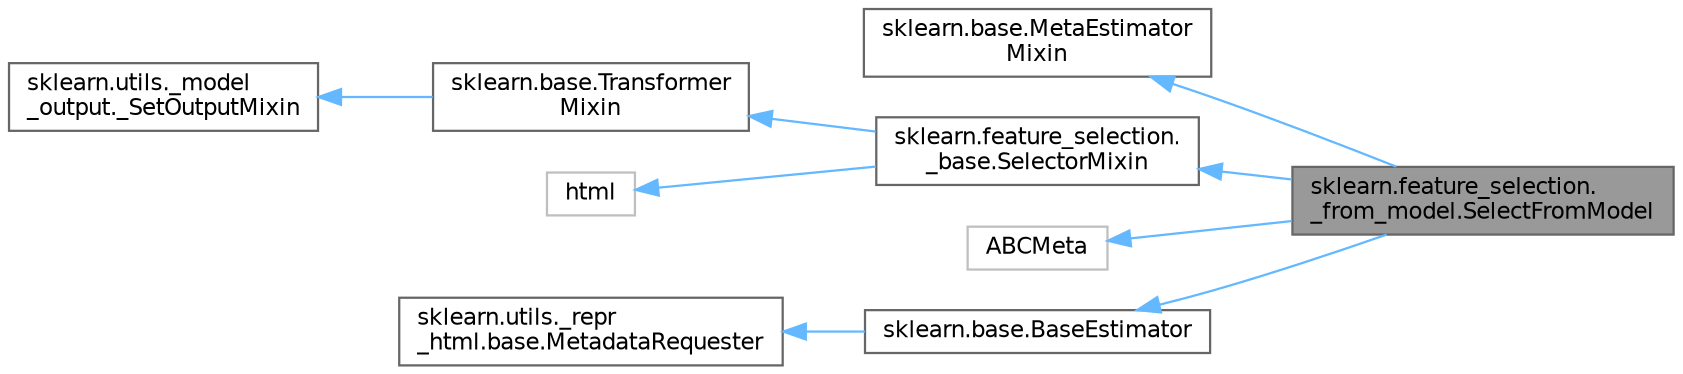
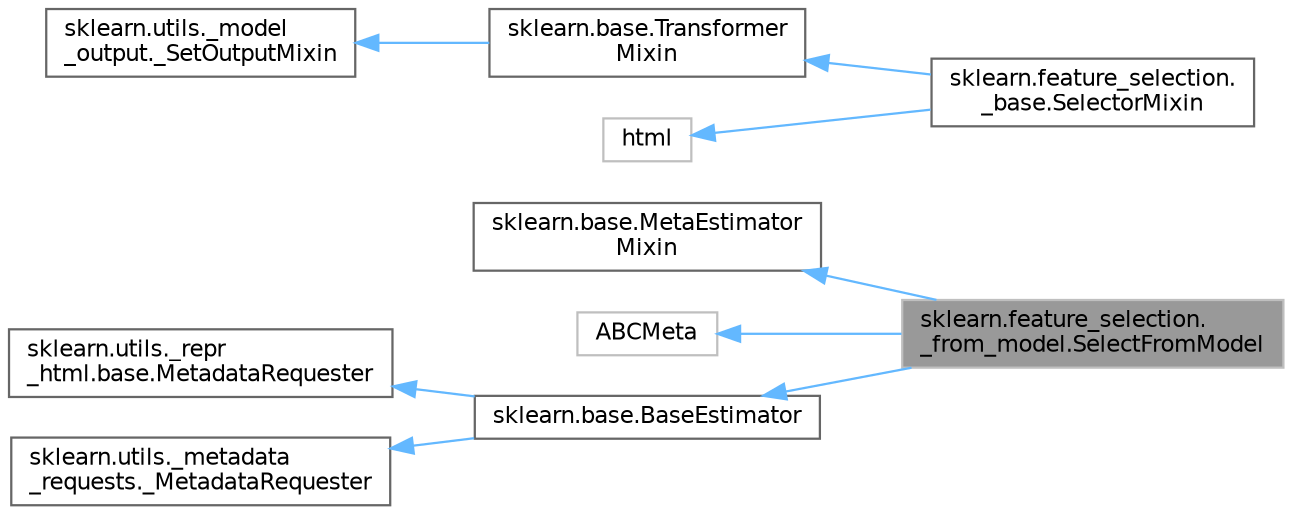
(1257, 176) -> none
(1483, 201) -> (1093, 334)
none -> (201, 471)
